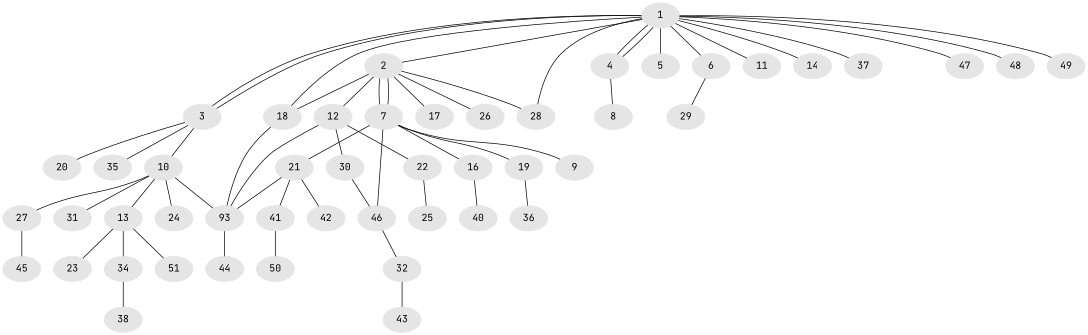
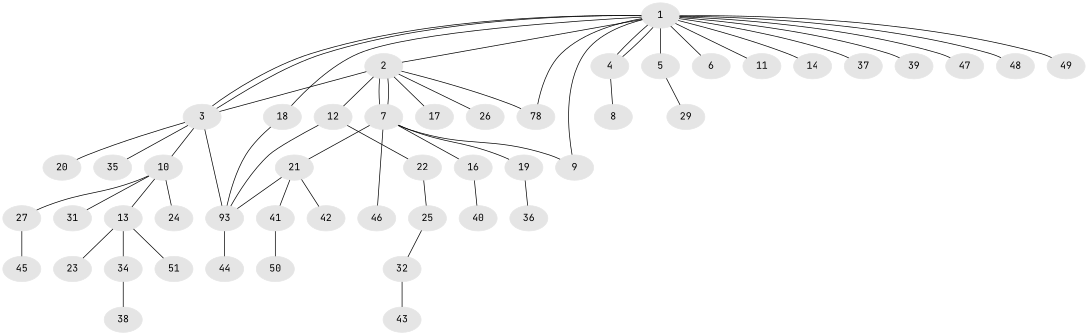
none -> (914, 66)
none -> (576, 69)
(333, 92) -> (293, 92)
(699, 92) -> (673, 92)
(536, 117) -> (536, 117)
(345, 168) -> none
(194, 193) -> (213, 168)
(389, 244) -> (415, 244)
